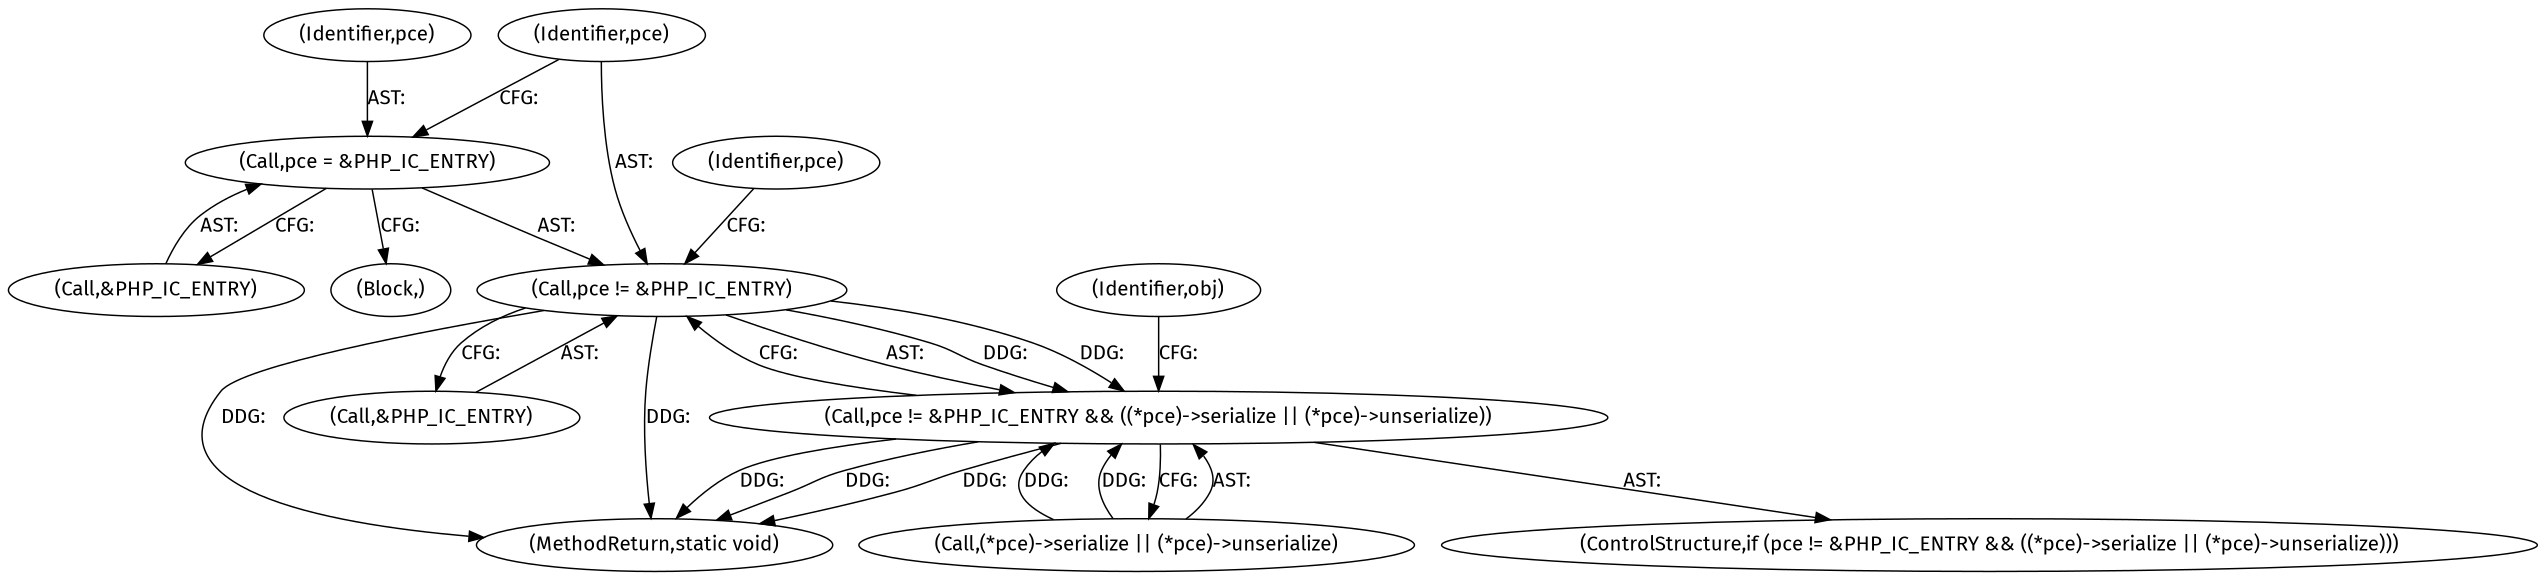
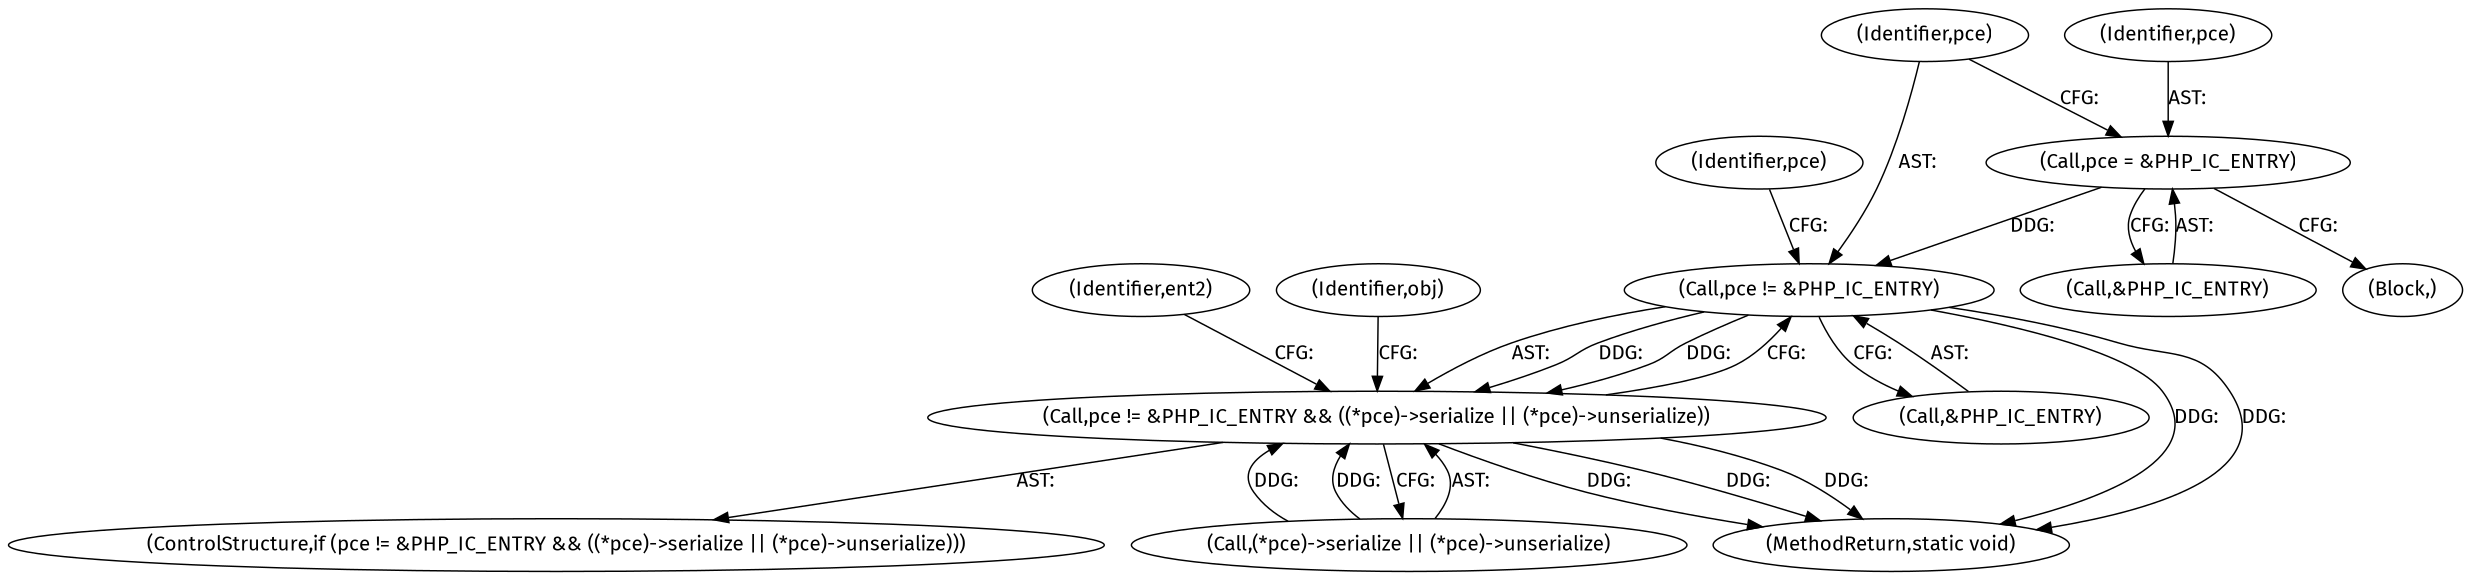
(559, 226) -> (2035, 226)
none -> (1141, 290)
